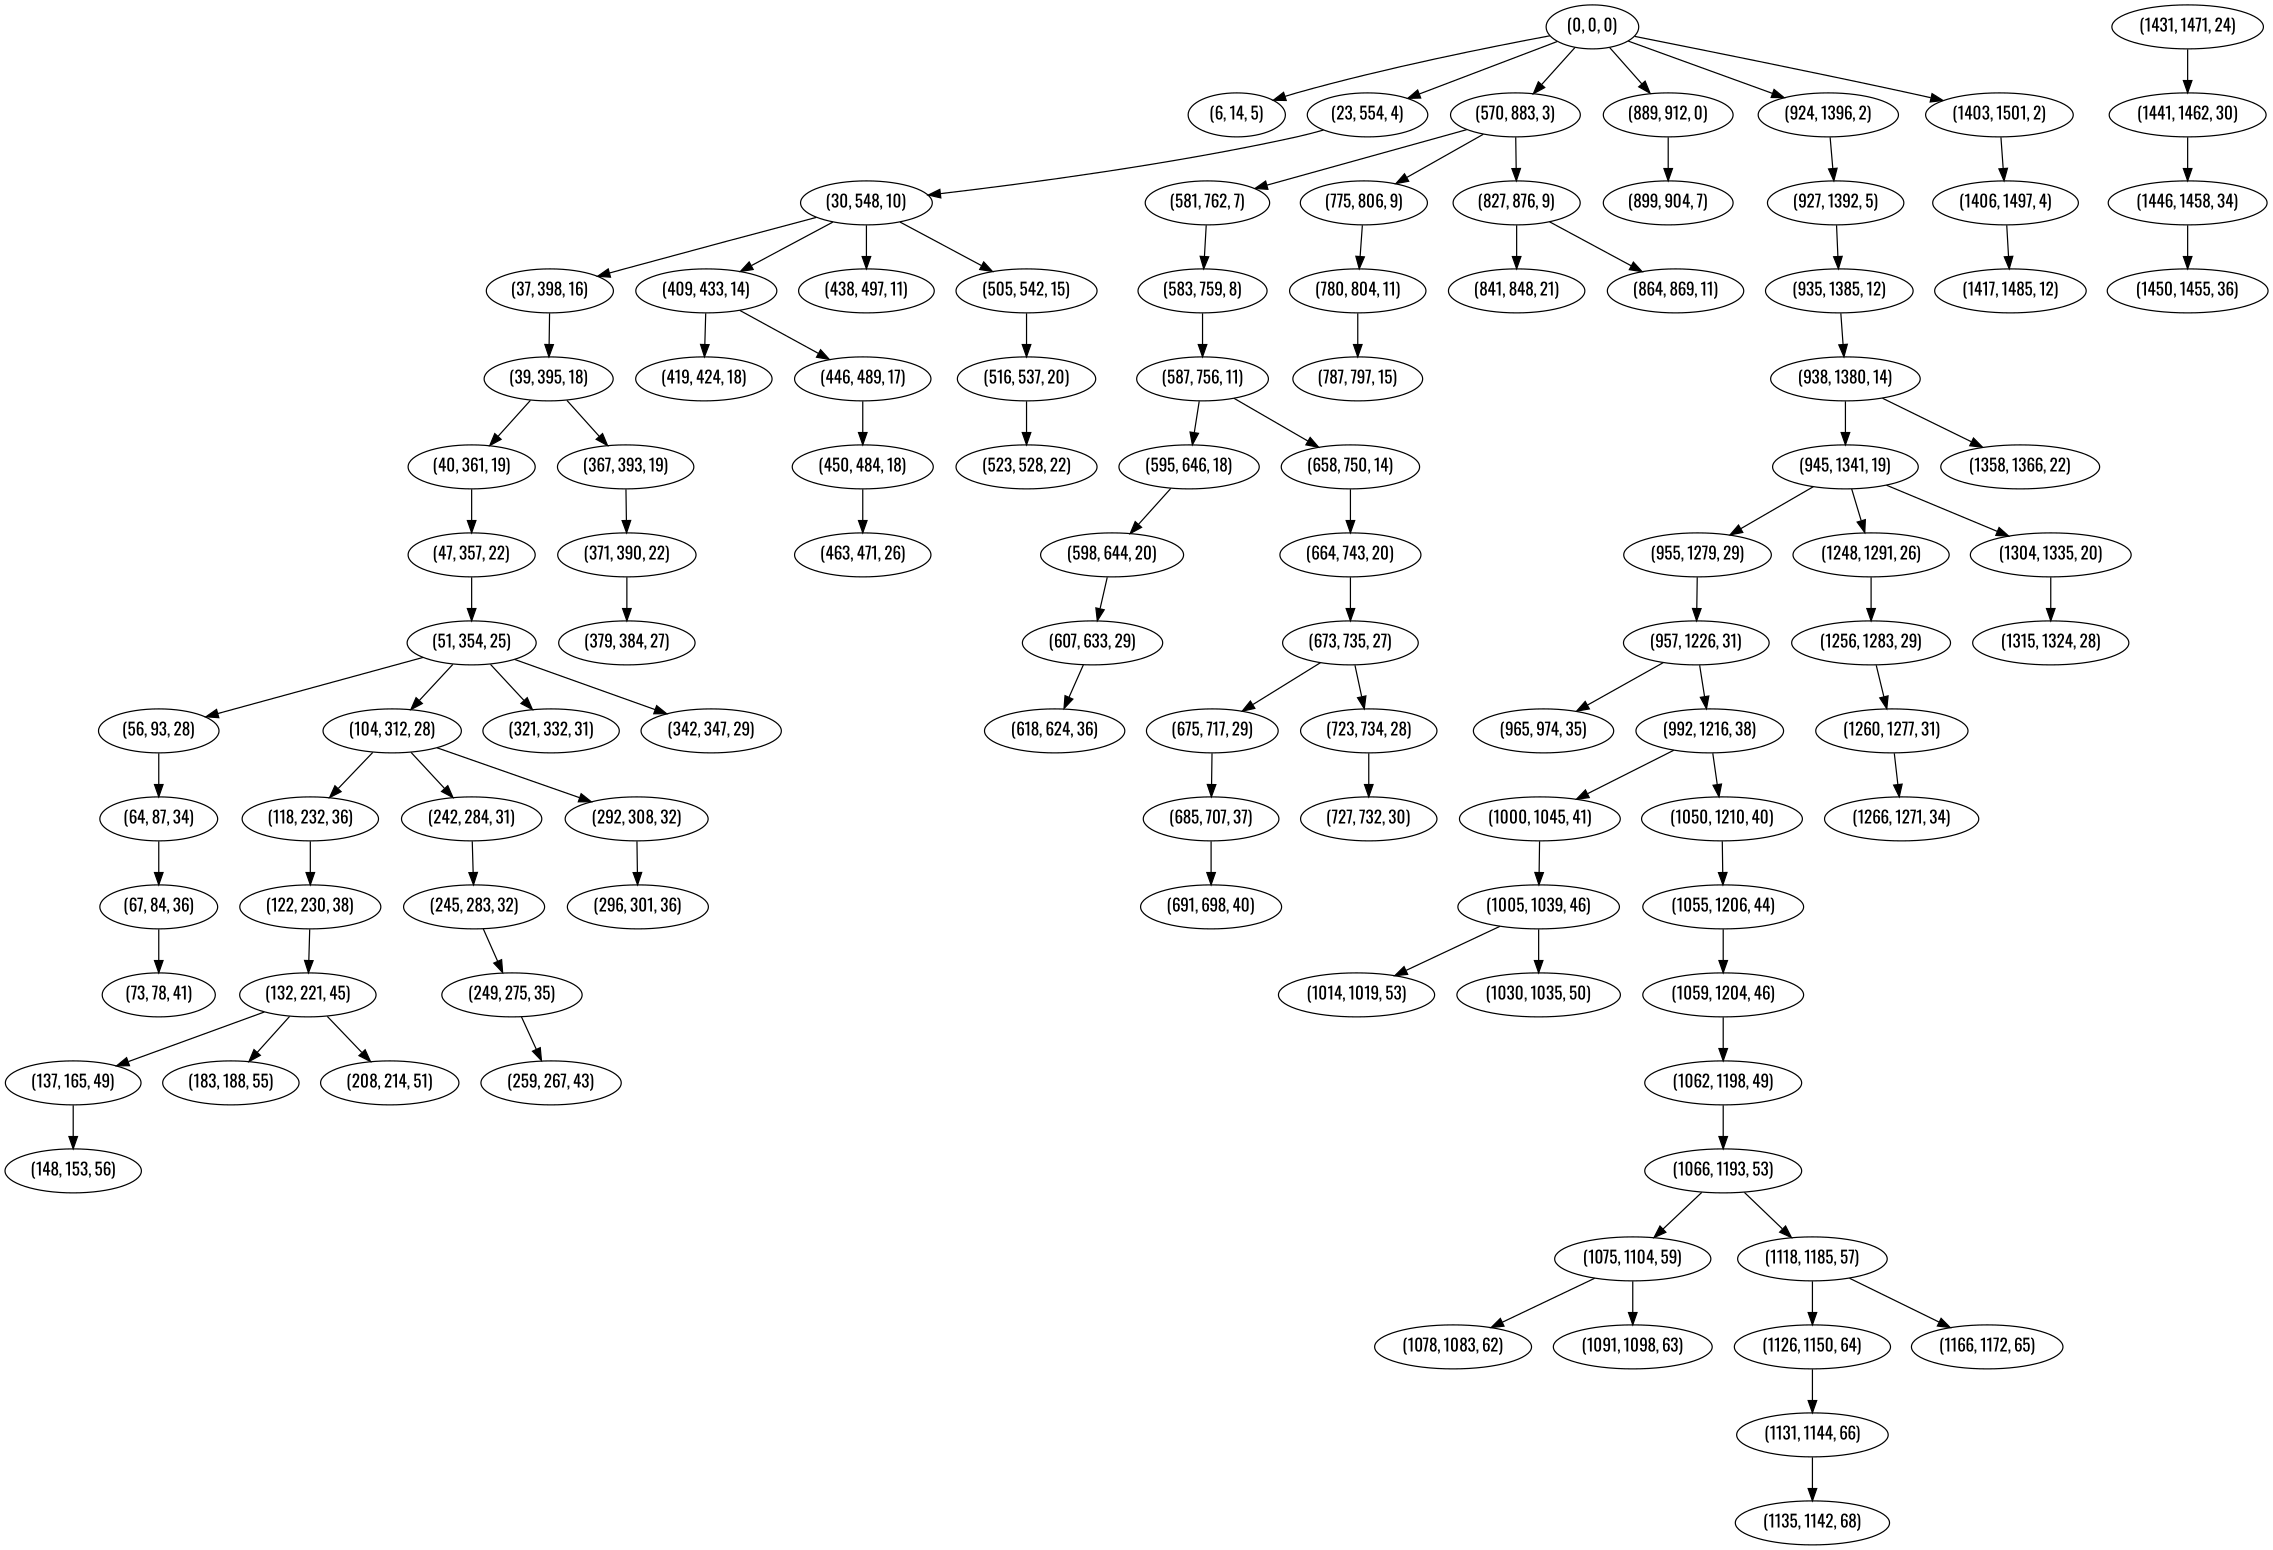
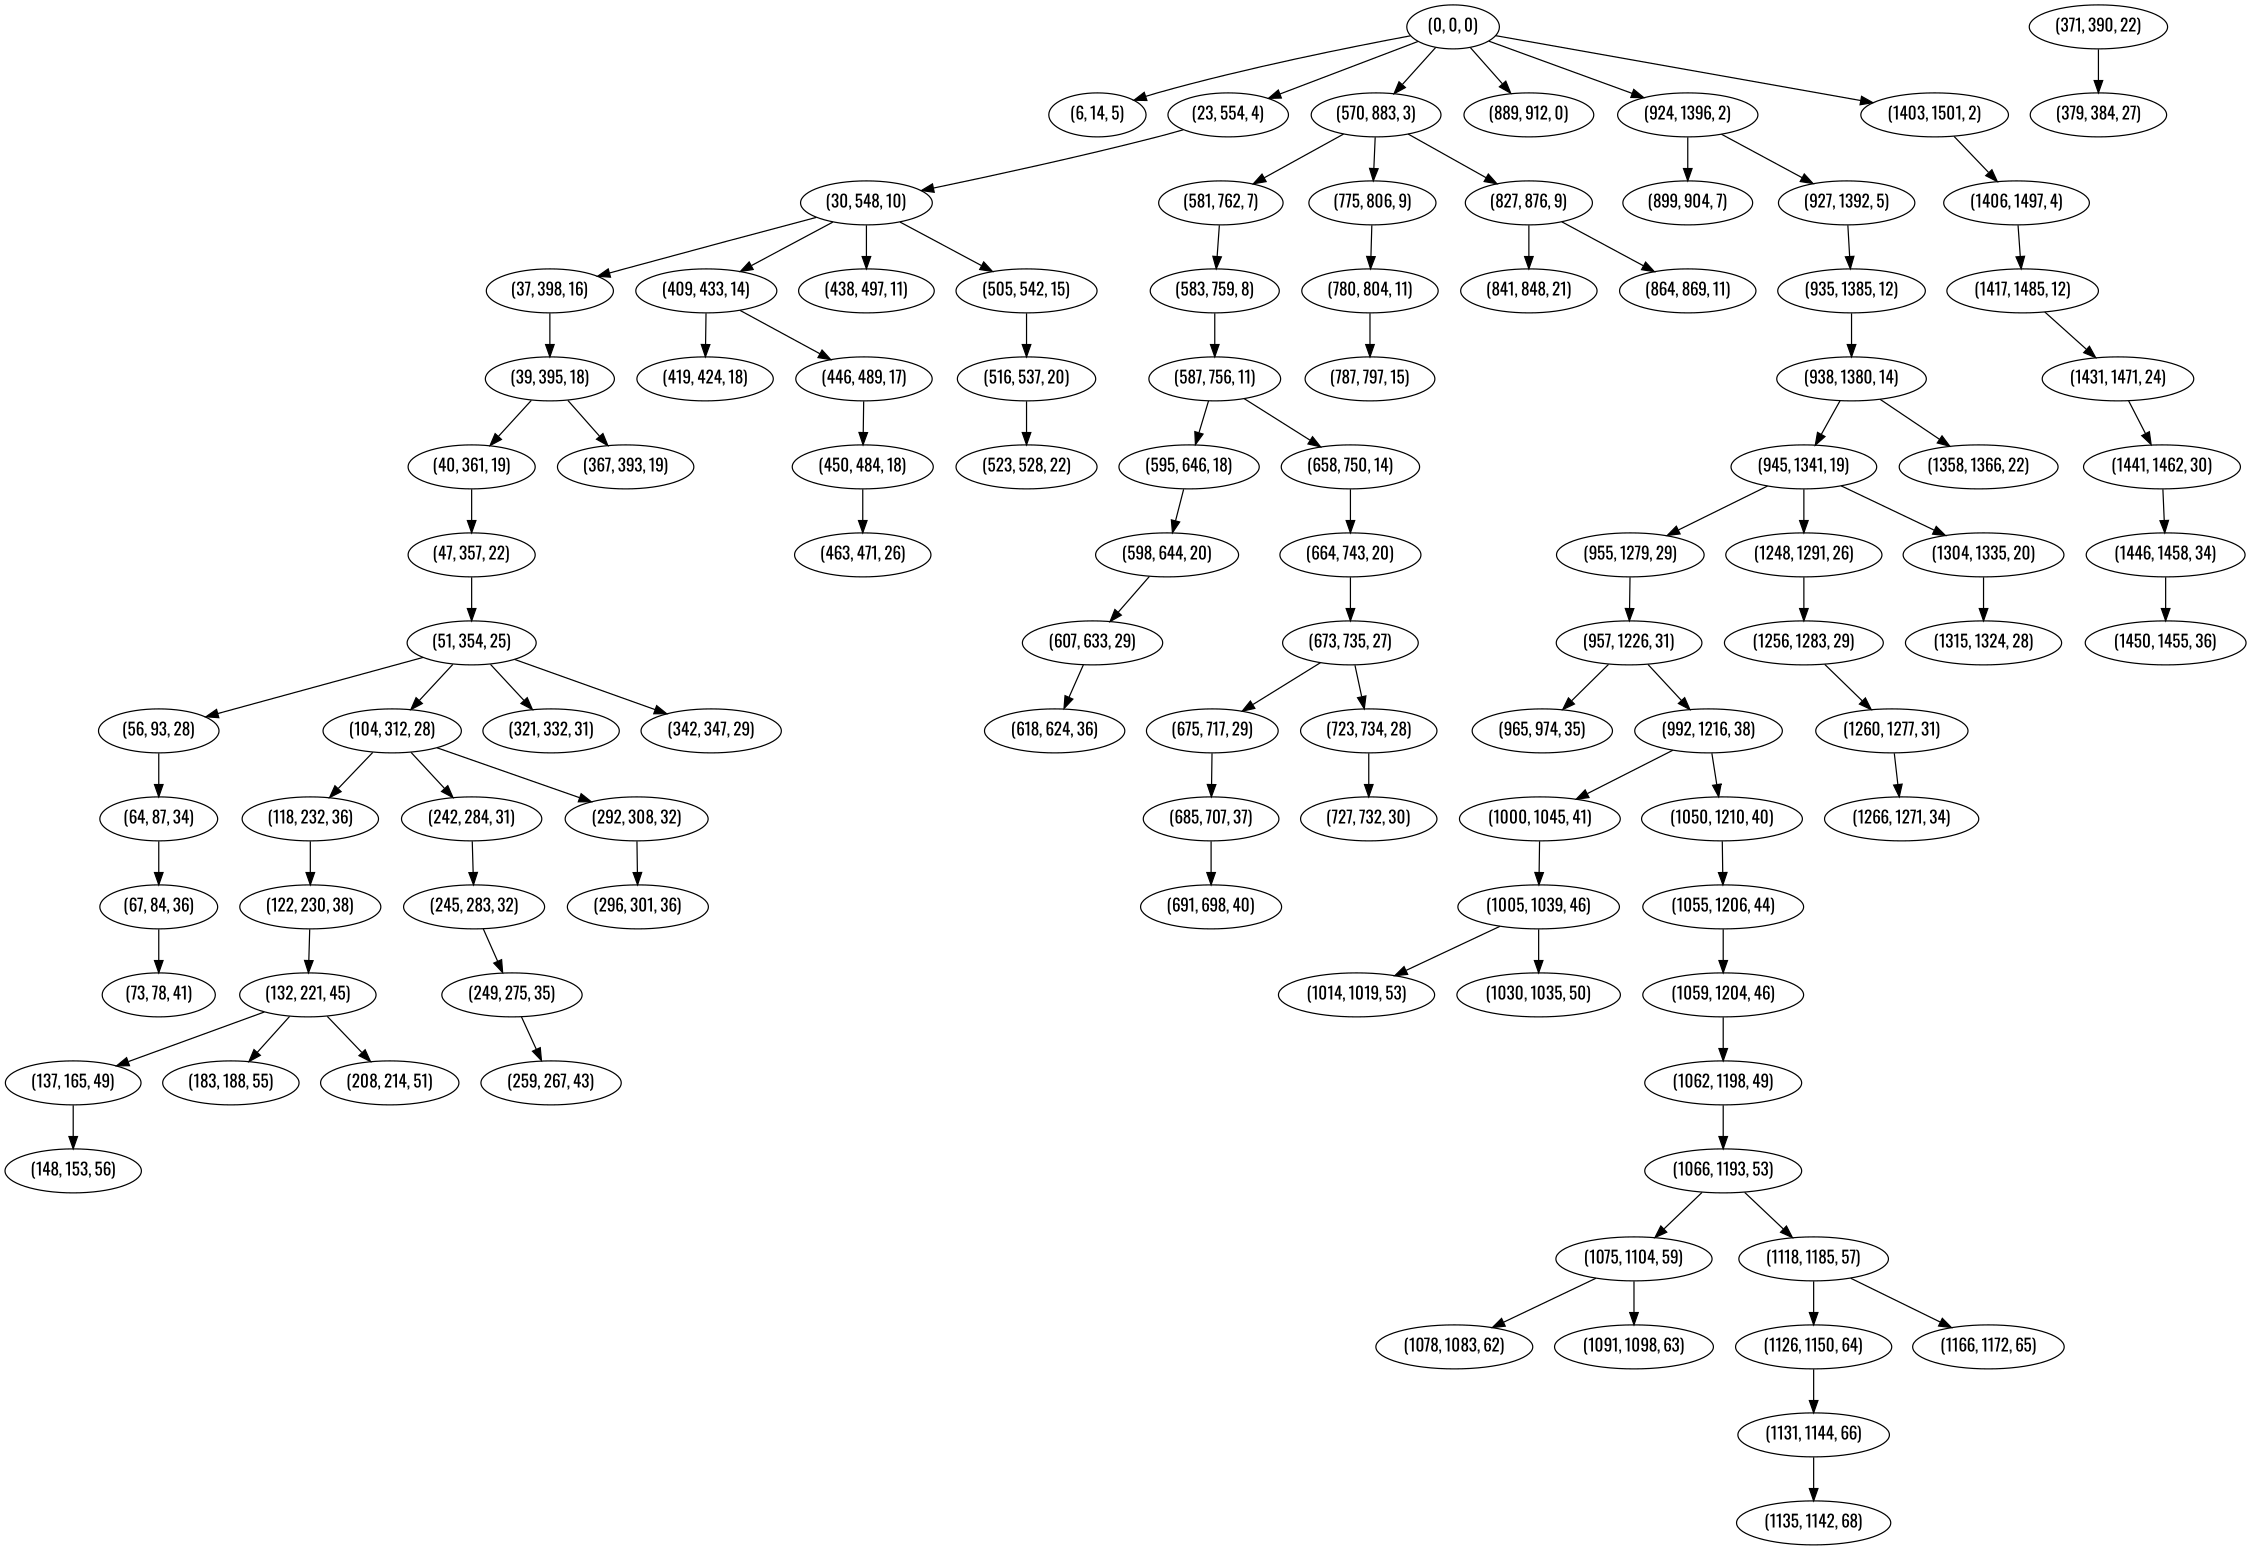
(1668, 153) -> (1688, 153)
none -> (2065, 331)
(626, 505) -> none
